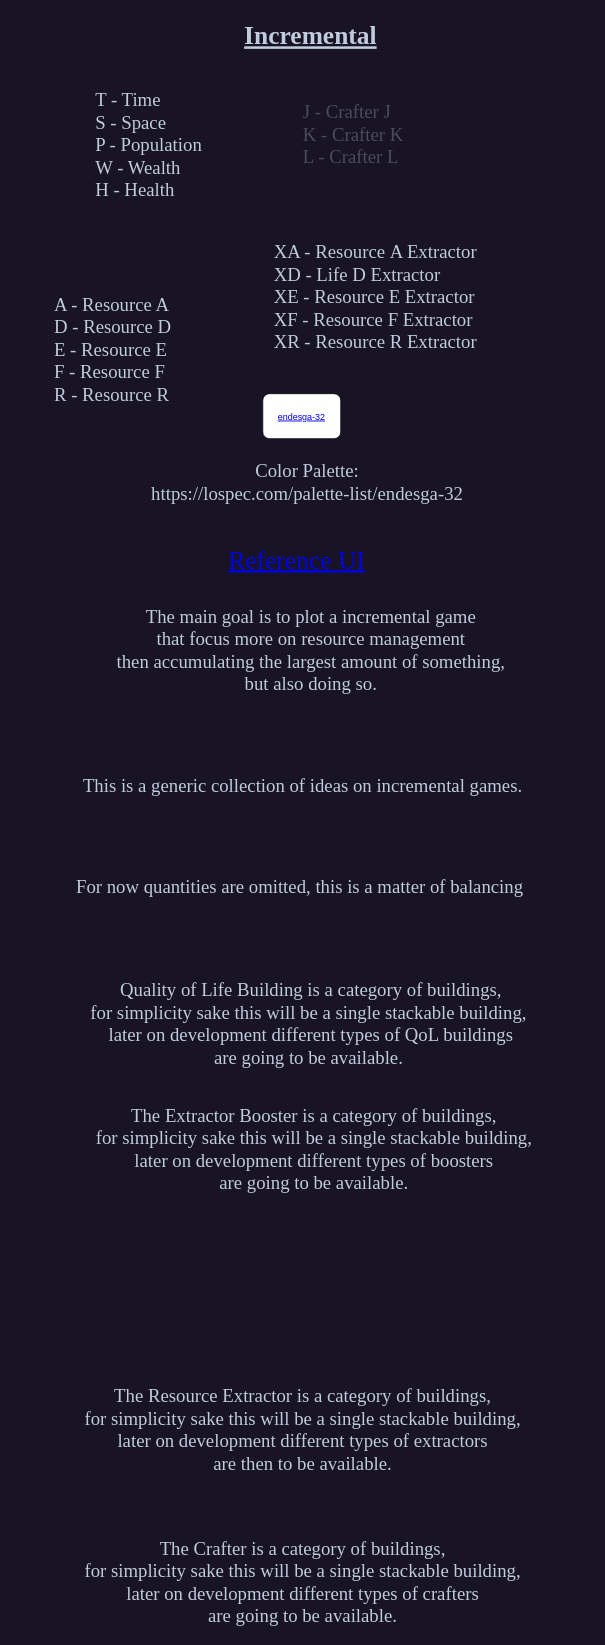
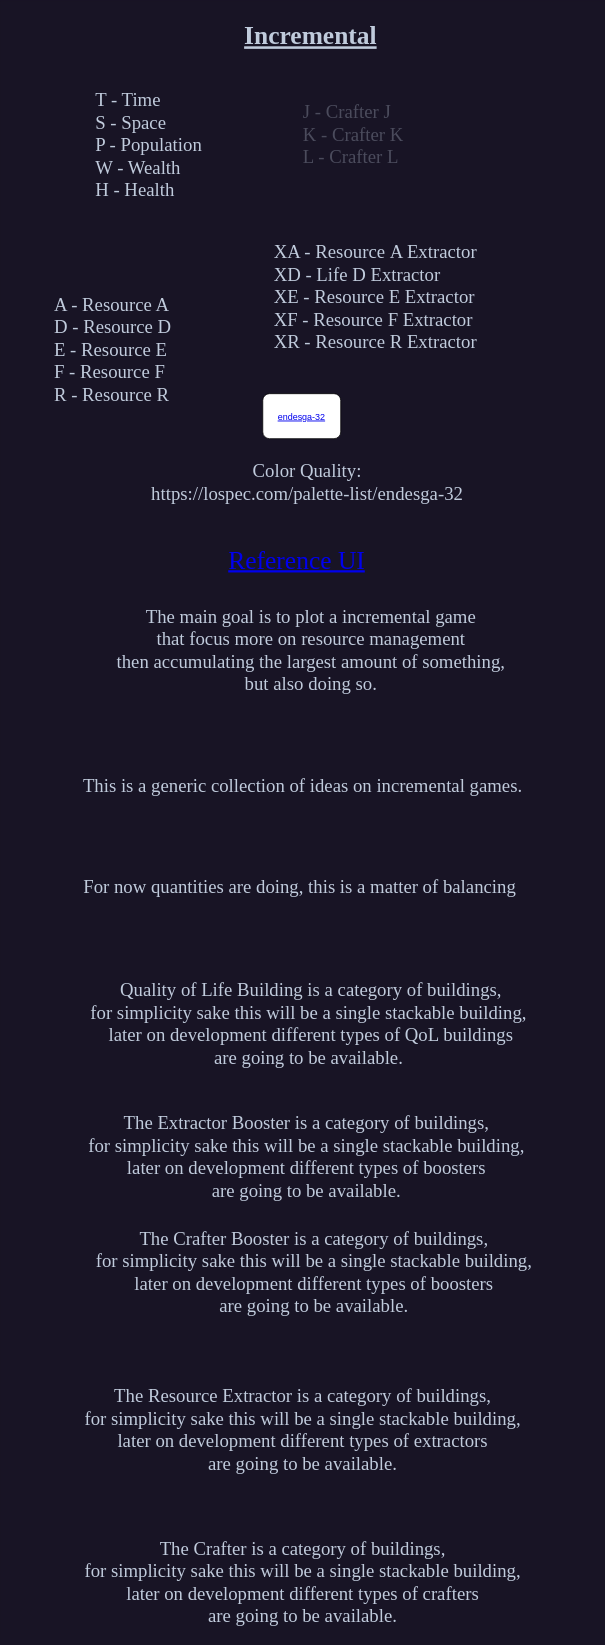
(308, 482) -> (308, 482)
(300, 887) -> (300, 887)
(314, 1149) -> (306, 1157)
none -> (314, 1272)
(303, 1430) -> (303, 1430)
